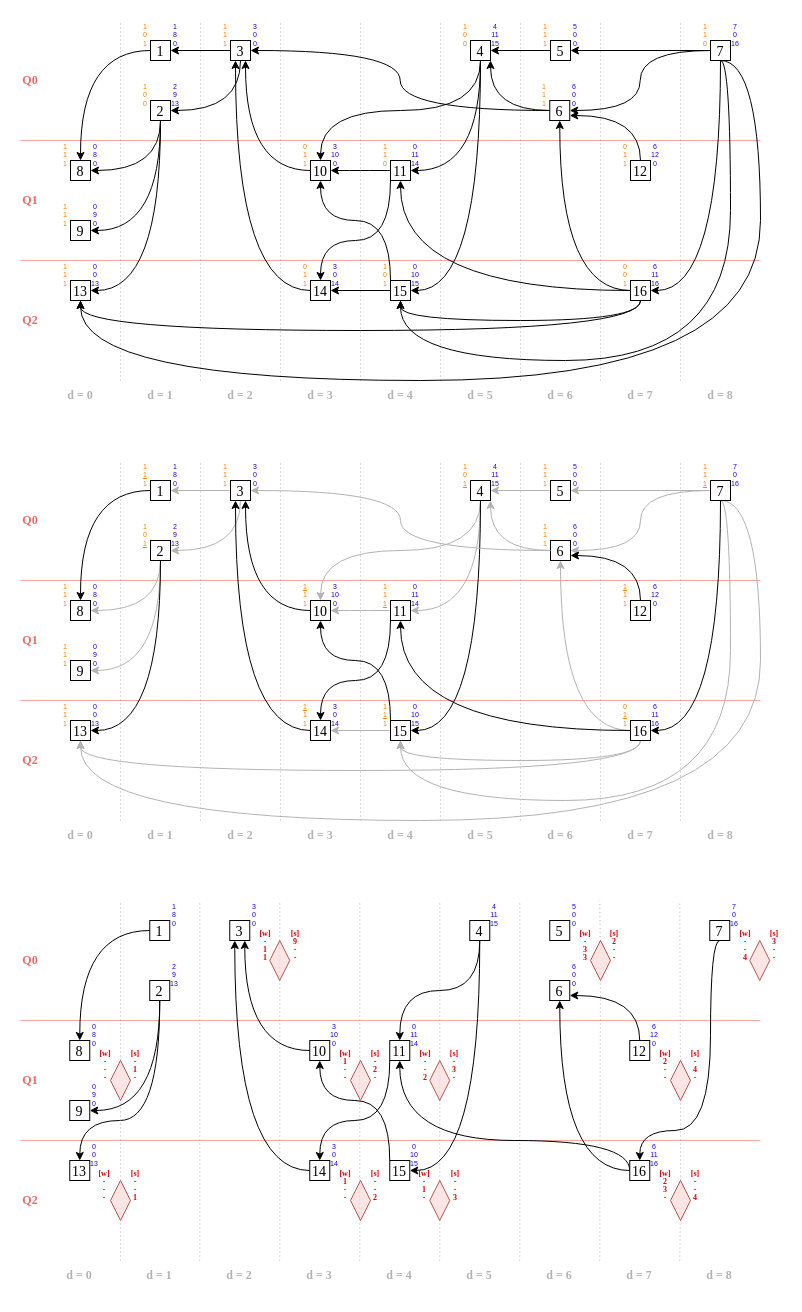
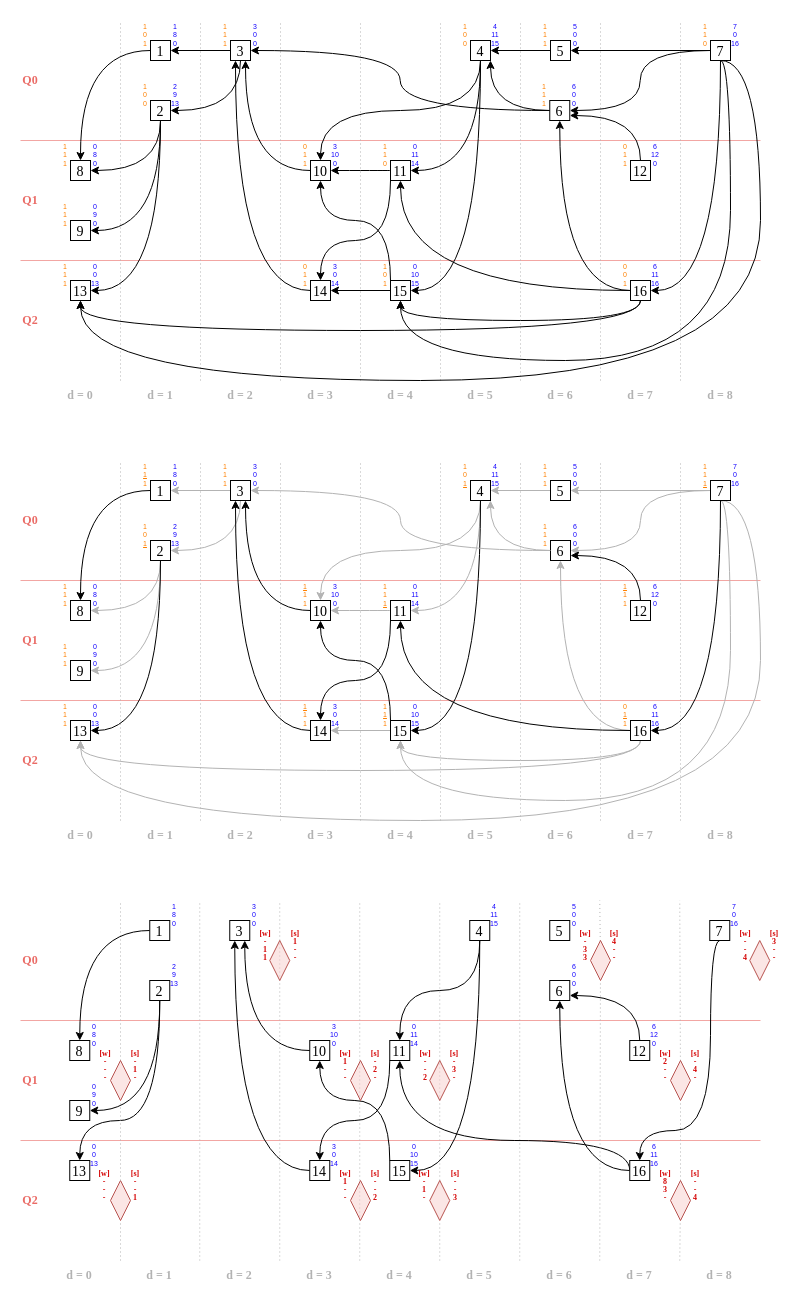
(296, 946) -> (296, 946)
(615, 946) -> (615, 946)
(666, 1186) -> (666, 1186)
